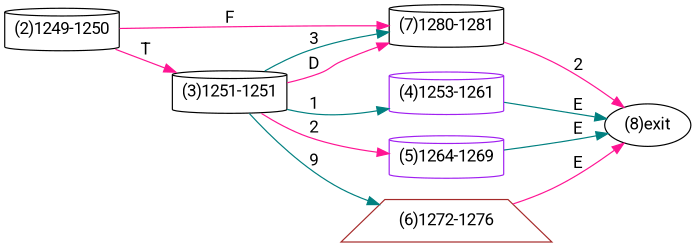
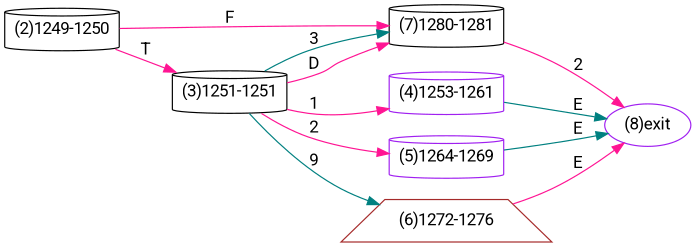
(332, 115) -> (332, 115)
(648, 125) -> (648, 125)
